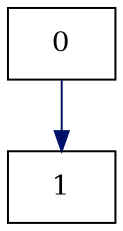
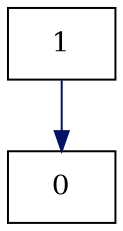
(62, 106) -> (62, 106)
